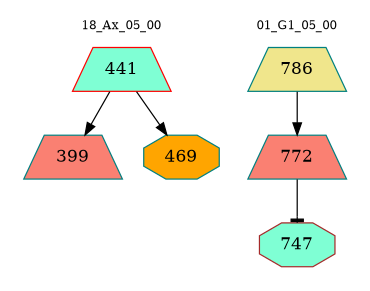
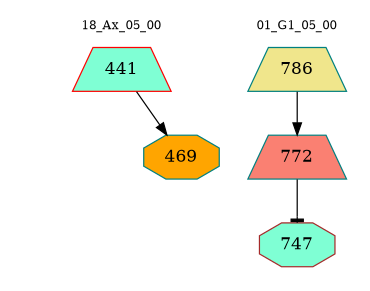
(73, 157) -> none
